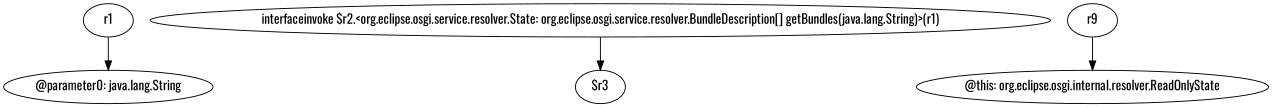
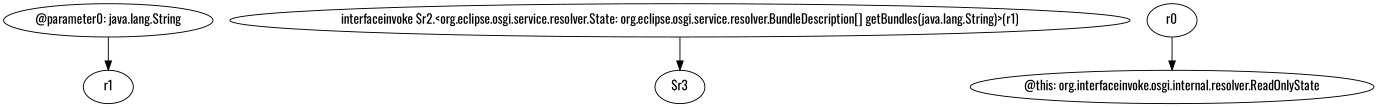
(1093, 20) -> (1172, 20)
(108, 49) -> (108, 49)
(1093, 87) -> (1172, 87)
